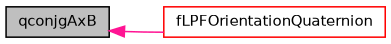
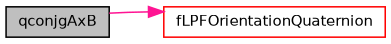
(144, 32) -> (129, 12)
